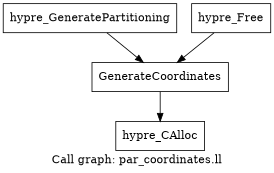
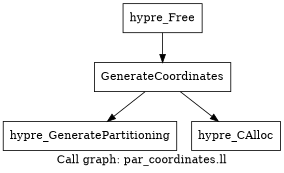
(122, 45) -> (129, 104)
